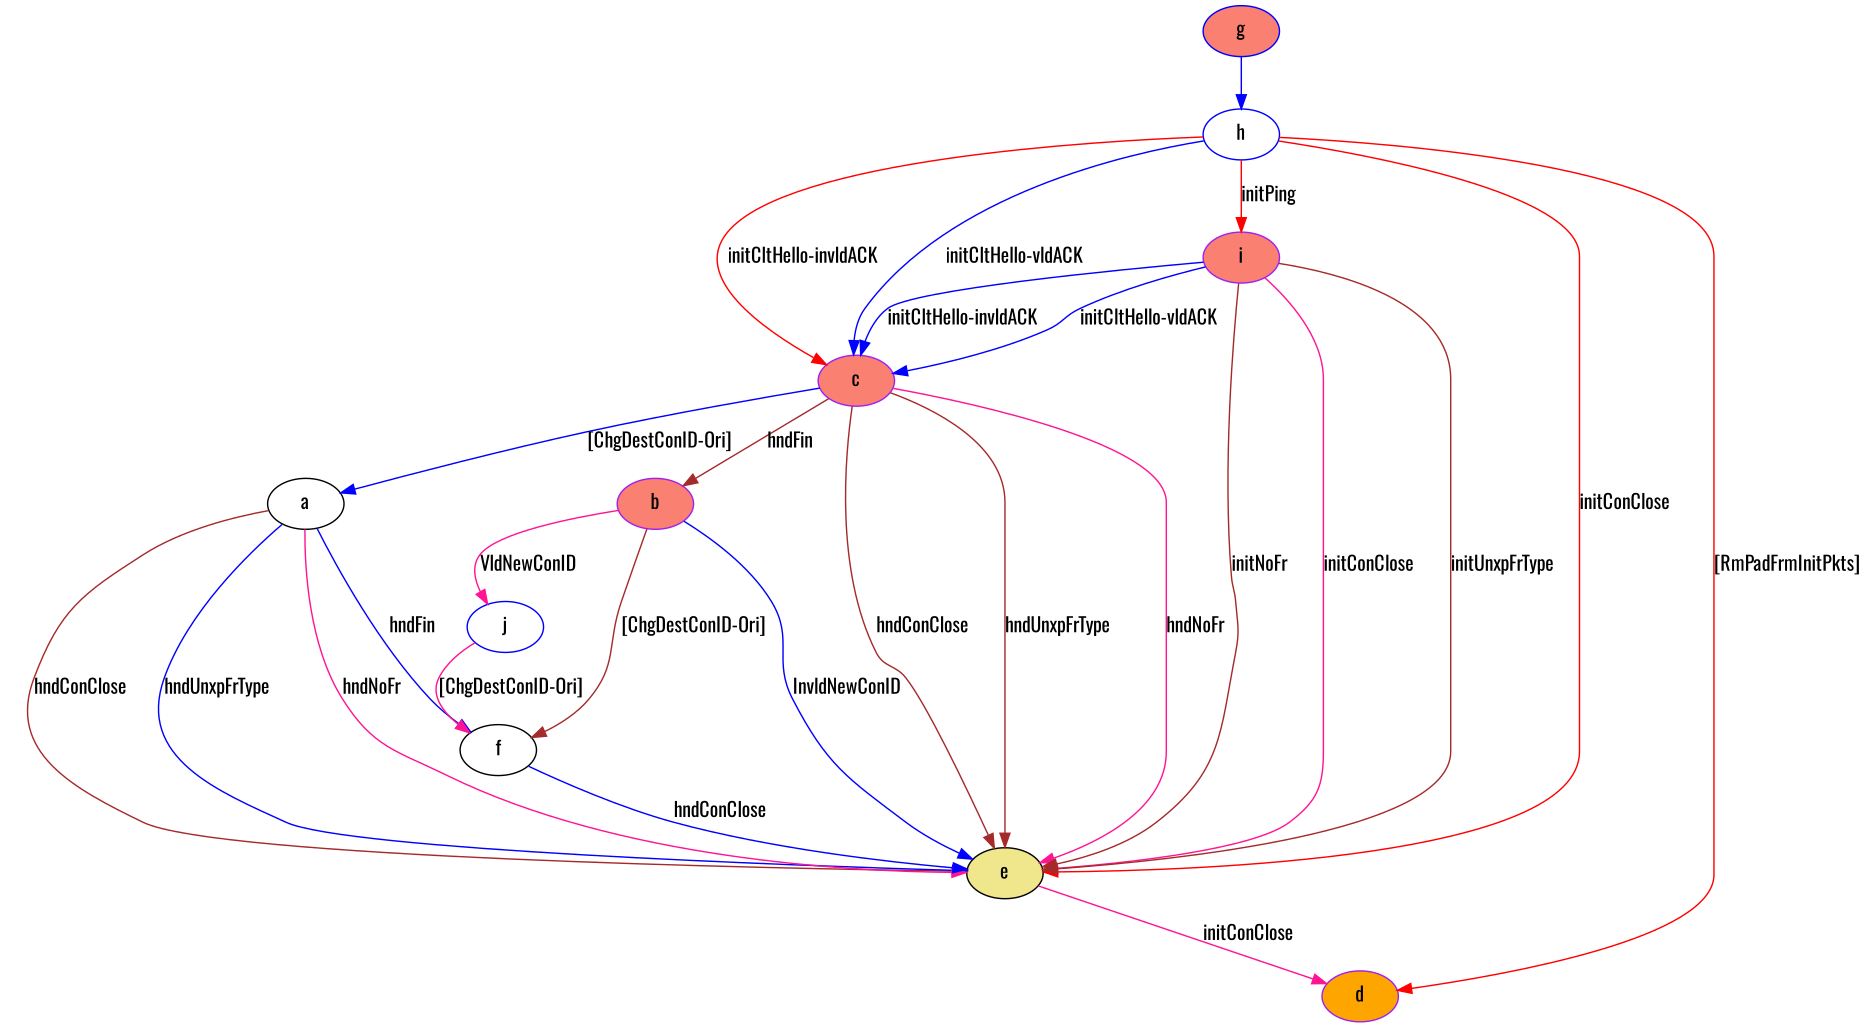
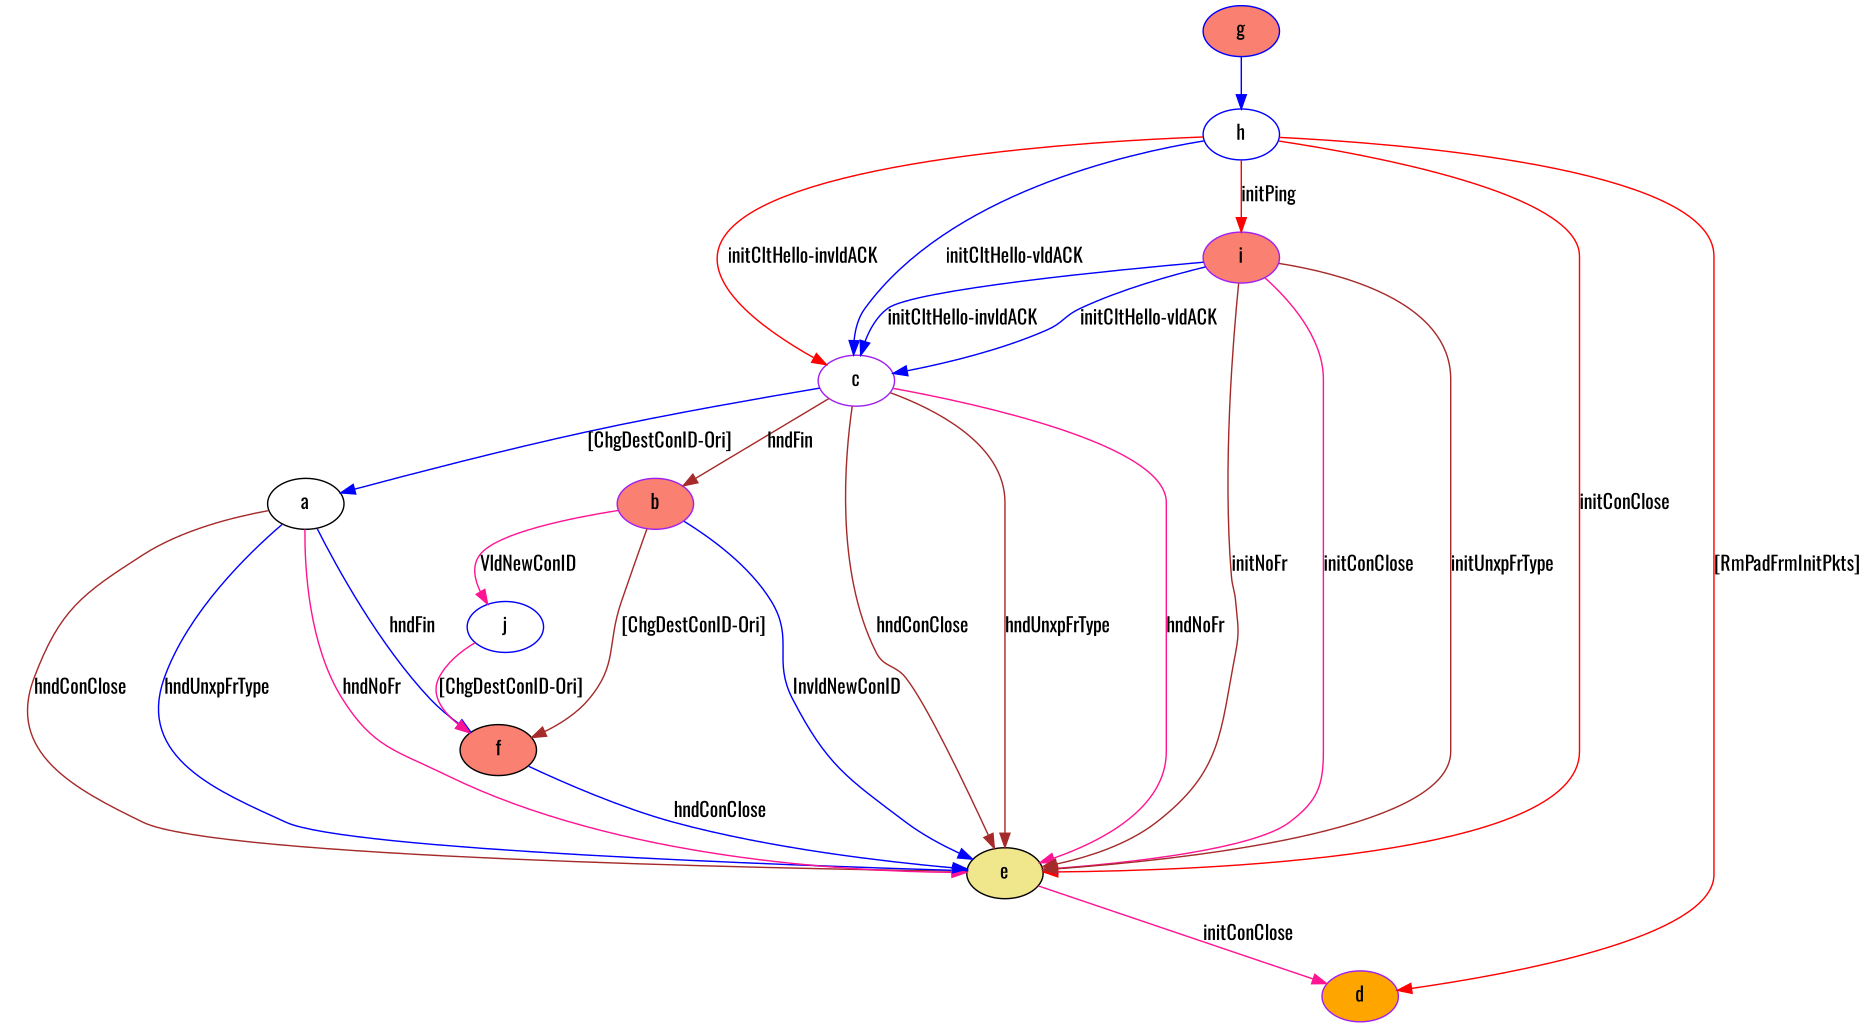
(856, 381) -> (856, 381)
(498, 750) -> (498, 750)
